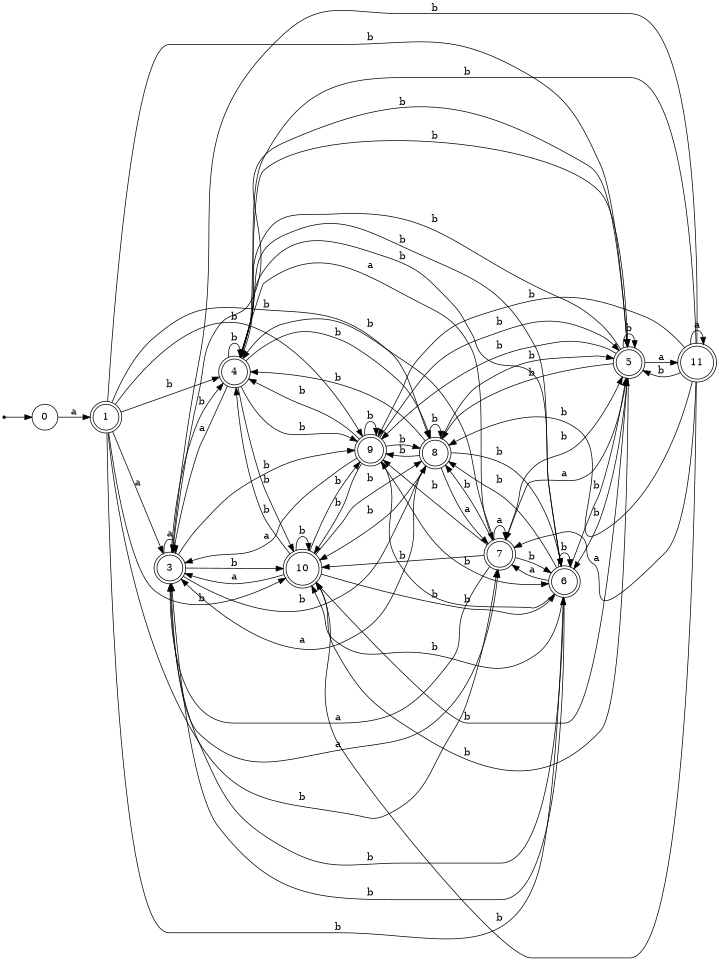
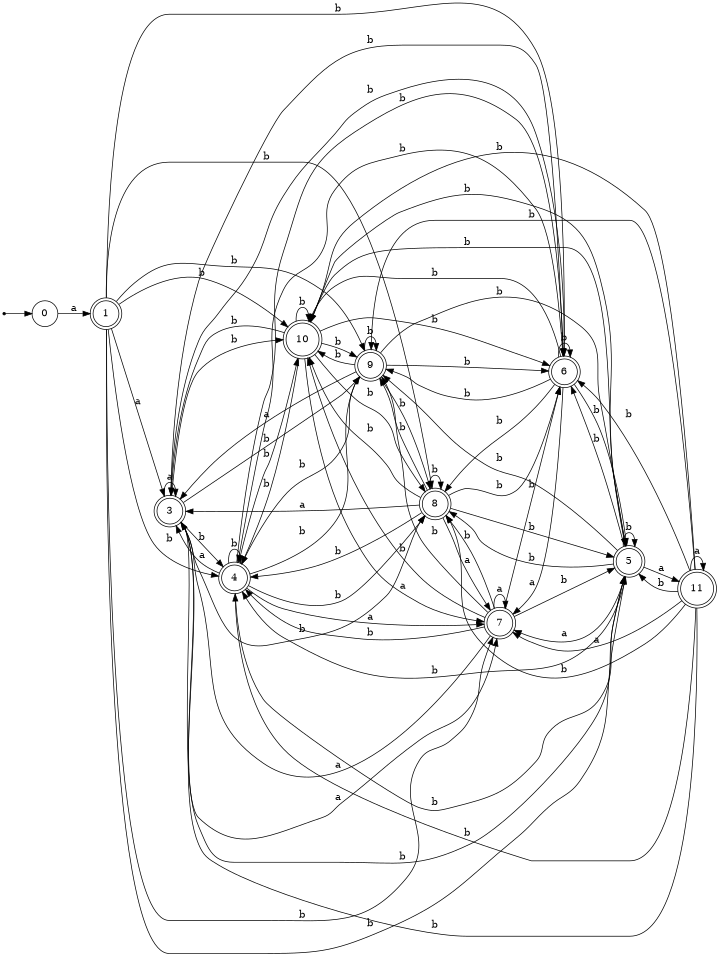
none -> (645, 472)
none -> (346, 523)
(235, 577) -> (235, 321)
